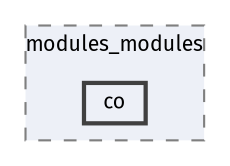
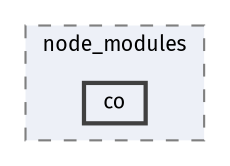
(115, 46) -> (115, 46)
